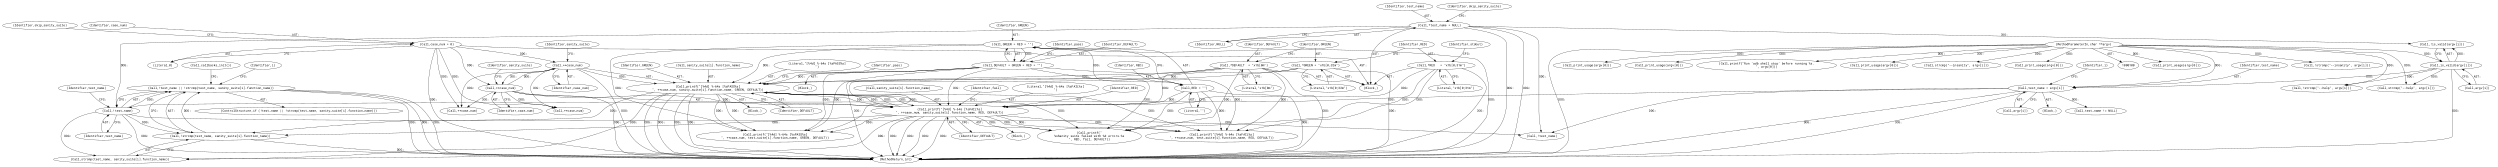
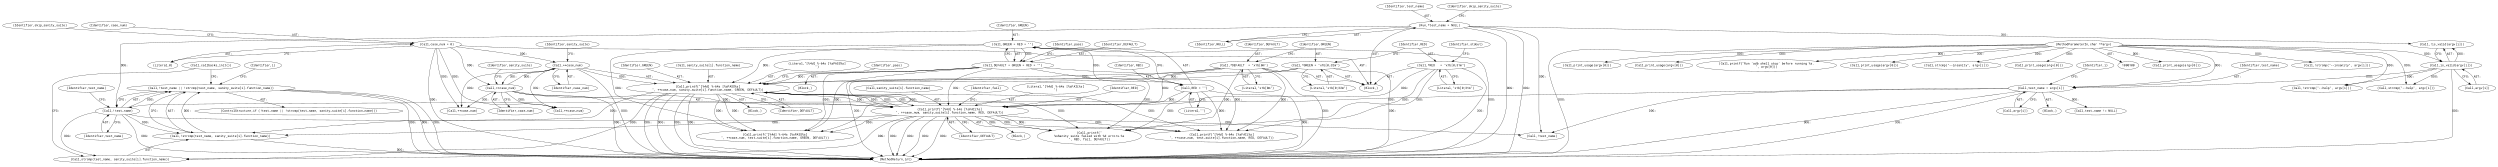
(1440, 26) -> (1440, 26)
(171, 148) -> (79, 76)
